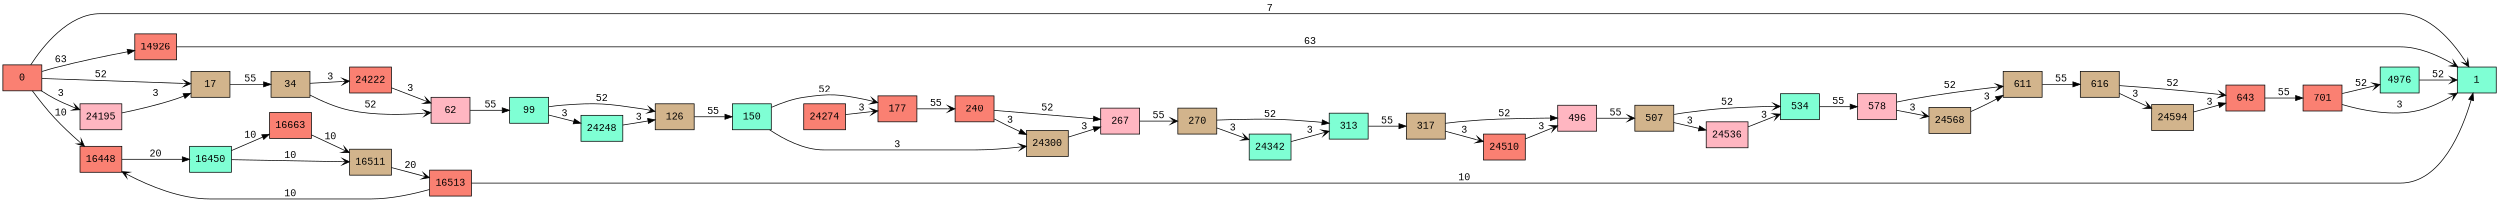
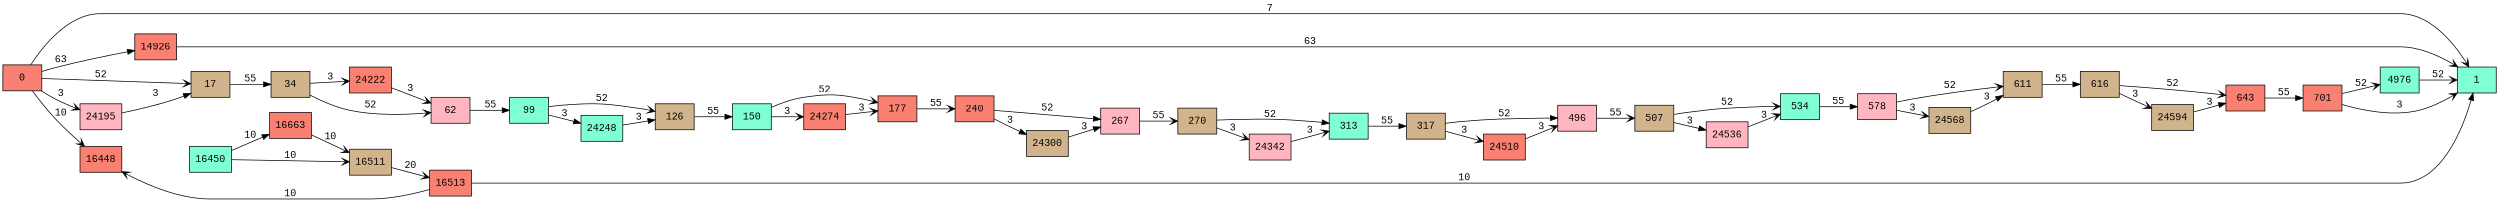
(1270, 147) -> (1270, 147)
(892, 150) -> (784, 117)
(152, 159) -> none
